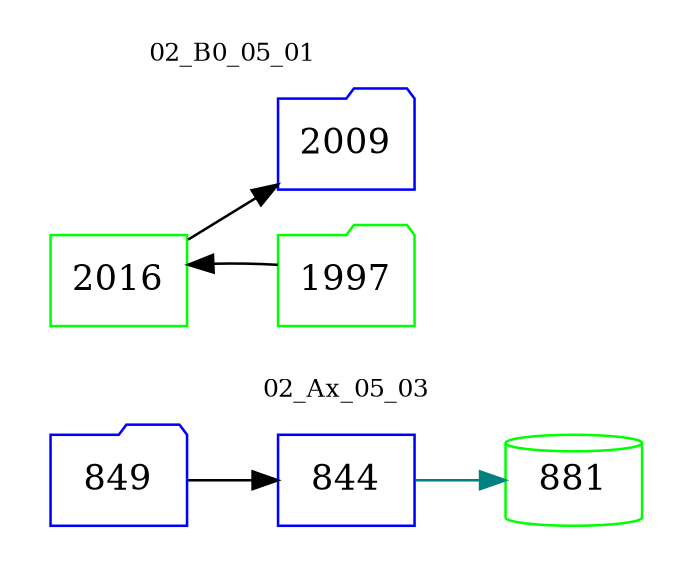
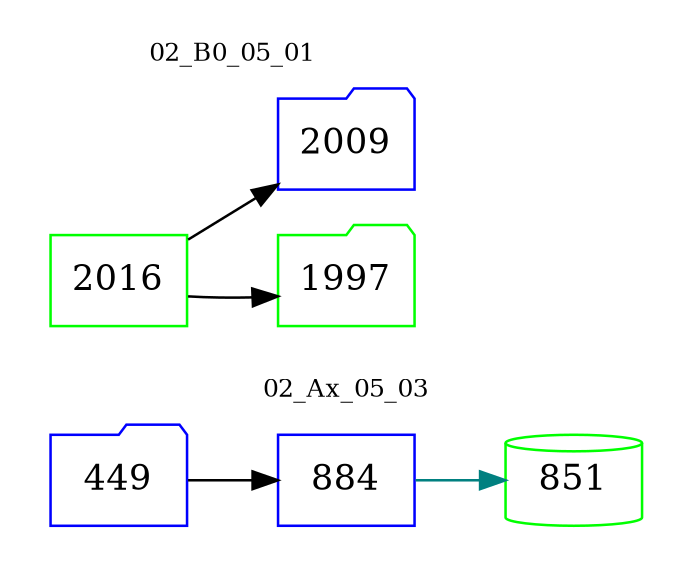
(246, 264) -> (220, 298)
(119, 480) -> (119, 480)
(346, 480) -> (346, 480)
(574, 480) -> (574, 480)
